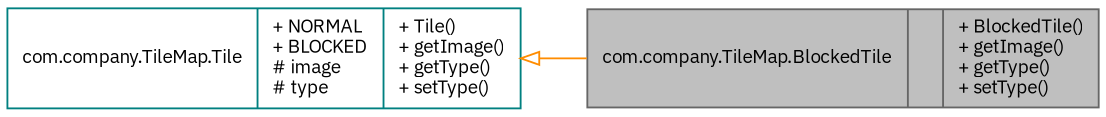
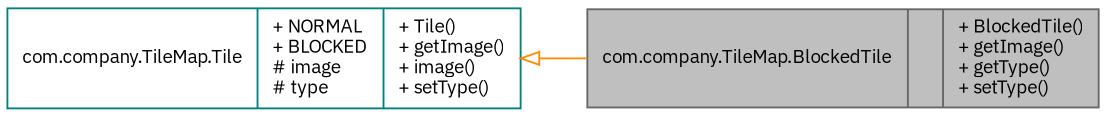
(445, 68) -> (437, 68)
